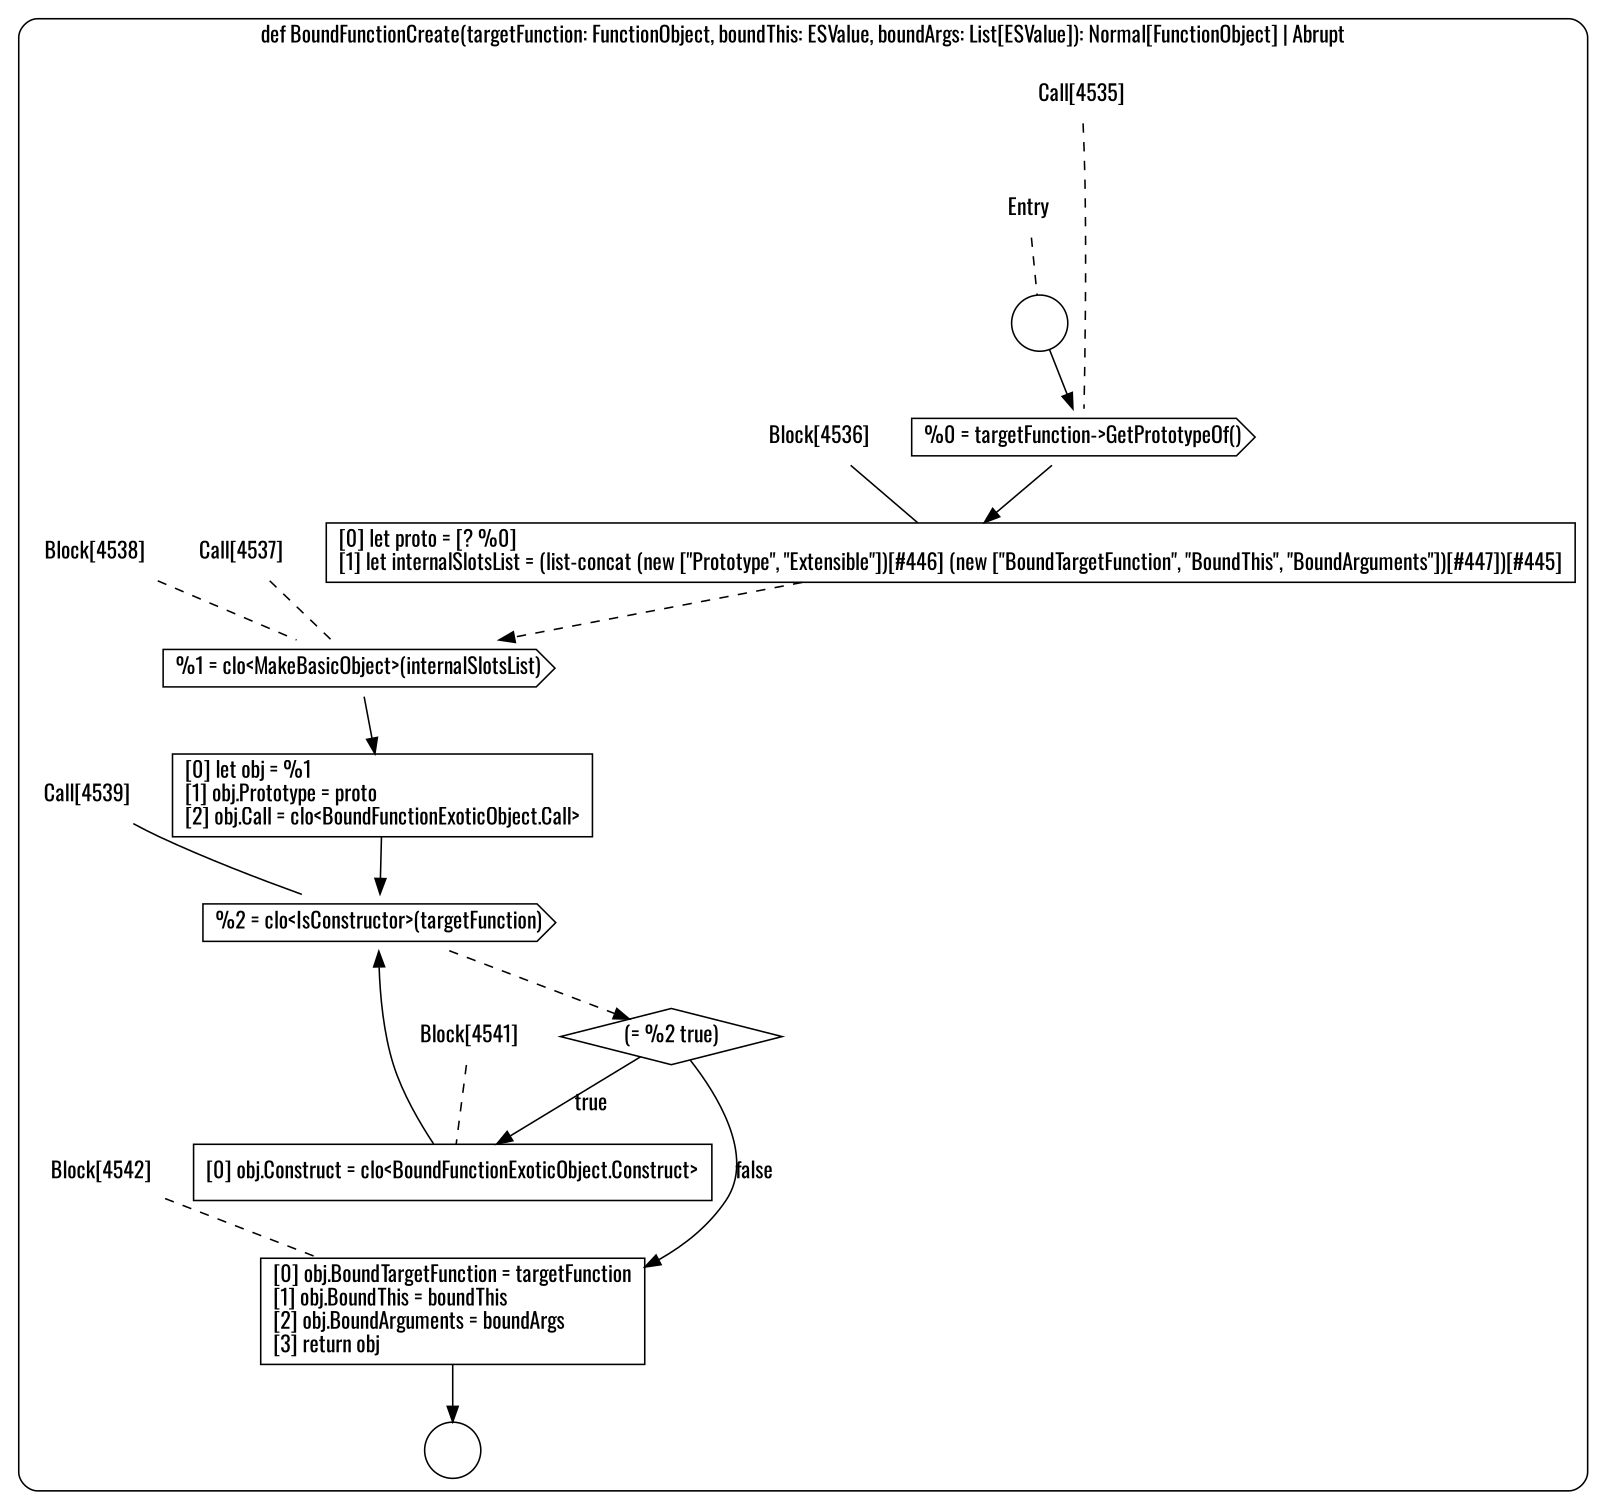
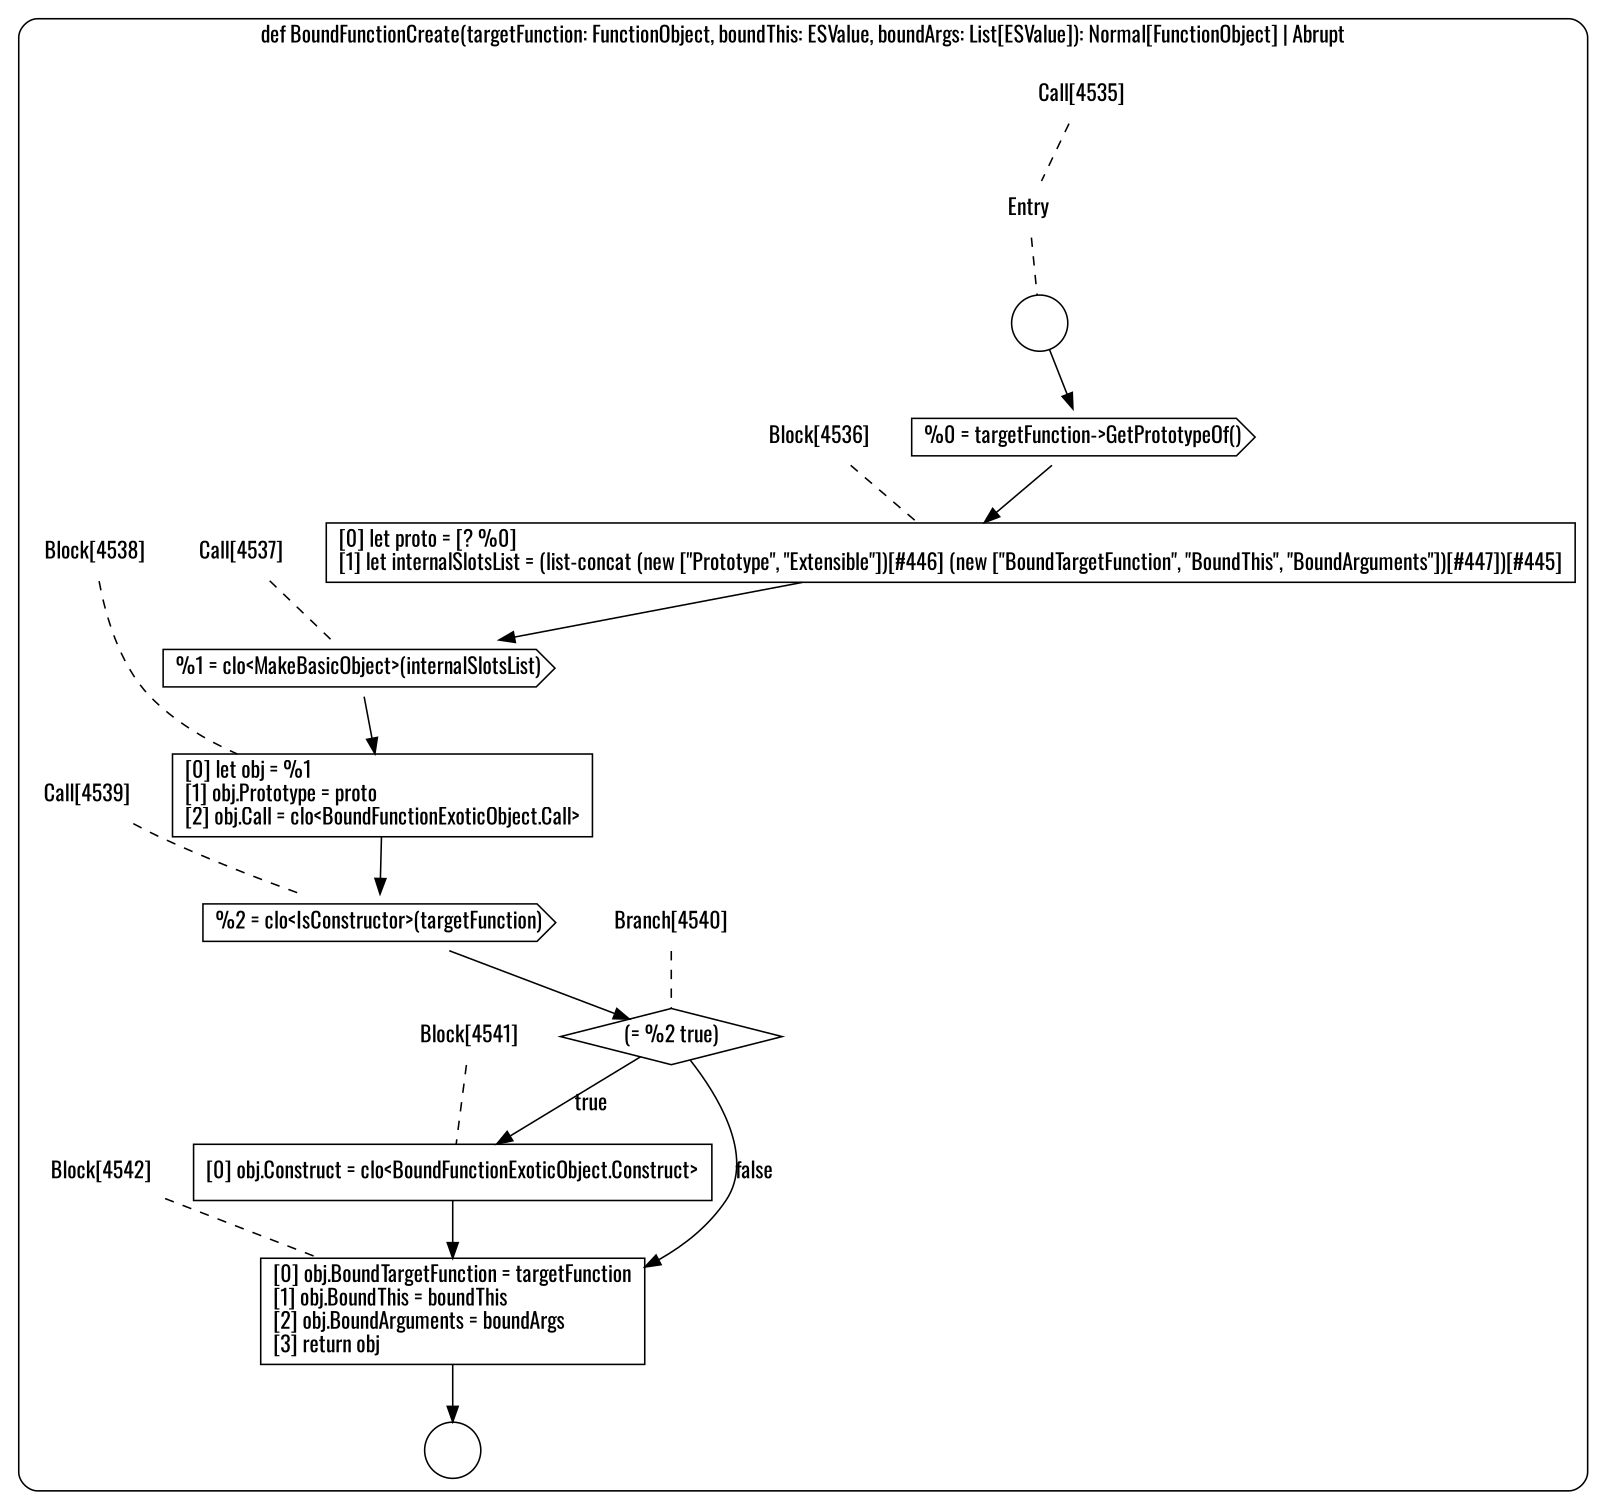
(1086, 266) -> (1055, 152)
(884, 494) -> (884, 494)
(227, 610) -> (143, 688)
(658, 610) -> (658, 610)
(216, 862) -> (216, 862)
none -> (671, 923)
(532, 982) -> (532, 982)
(392, 1060) -> (453, 1222)
